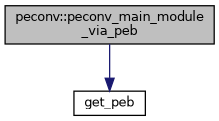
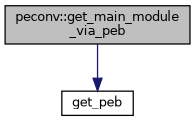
(110, 25) -> (98, 25)
